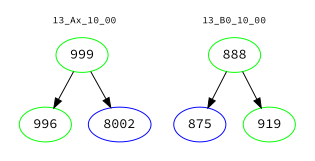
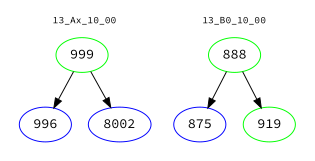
(45, 125) -> (45, 125)
